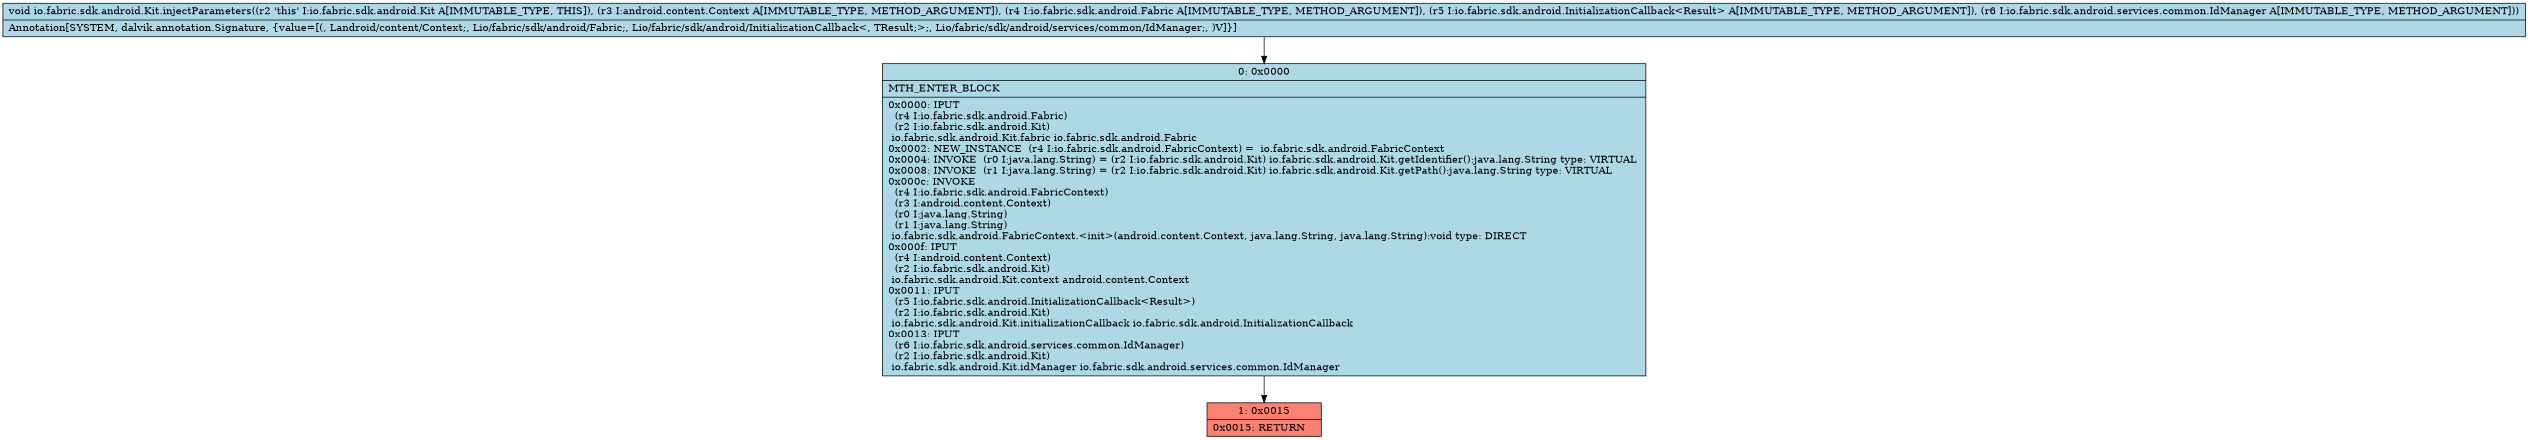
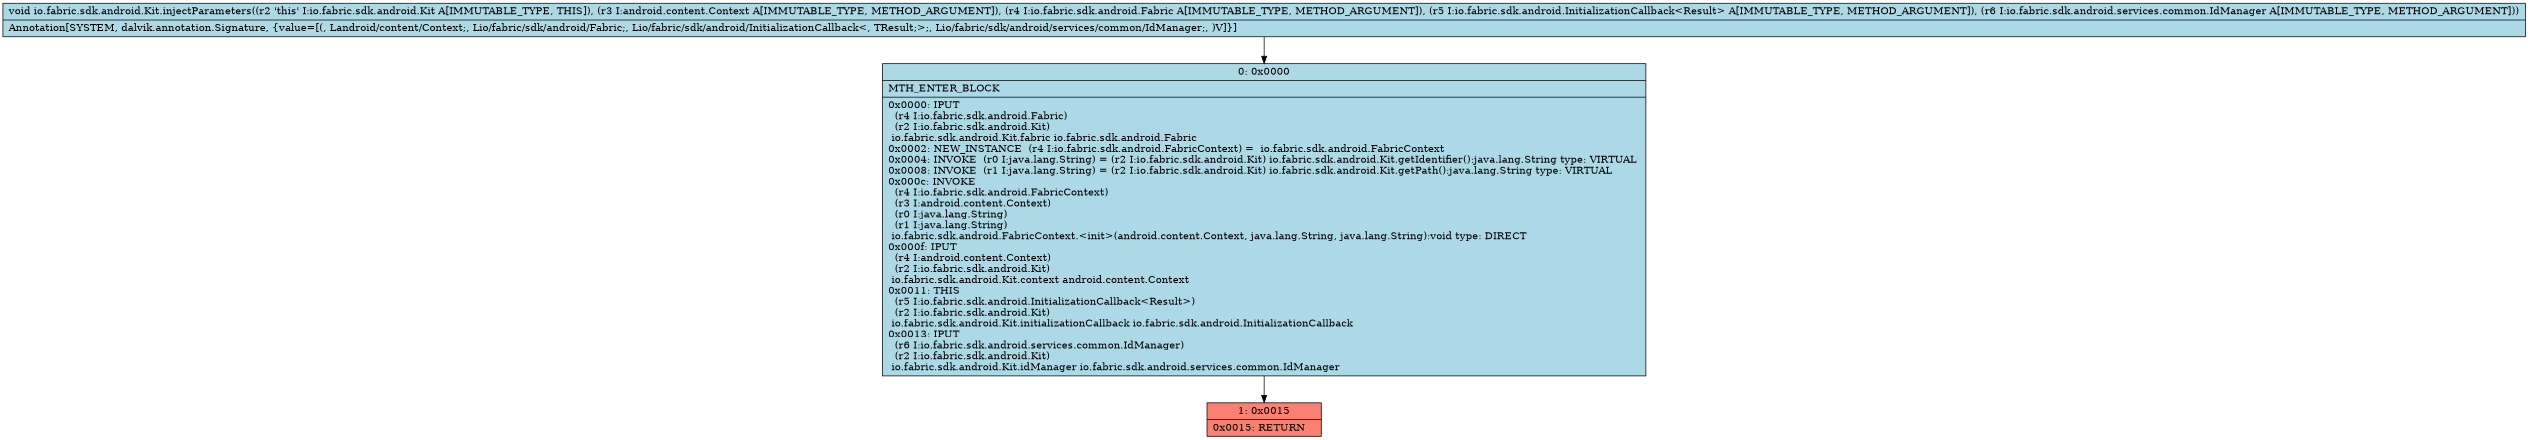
(927, 291) -> (928, 291)
